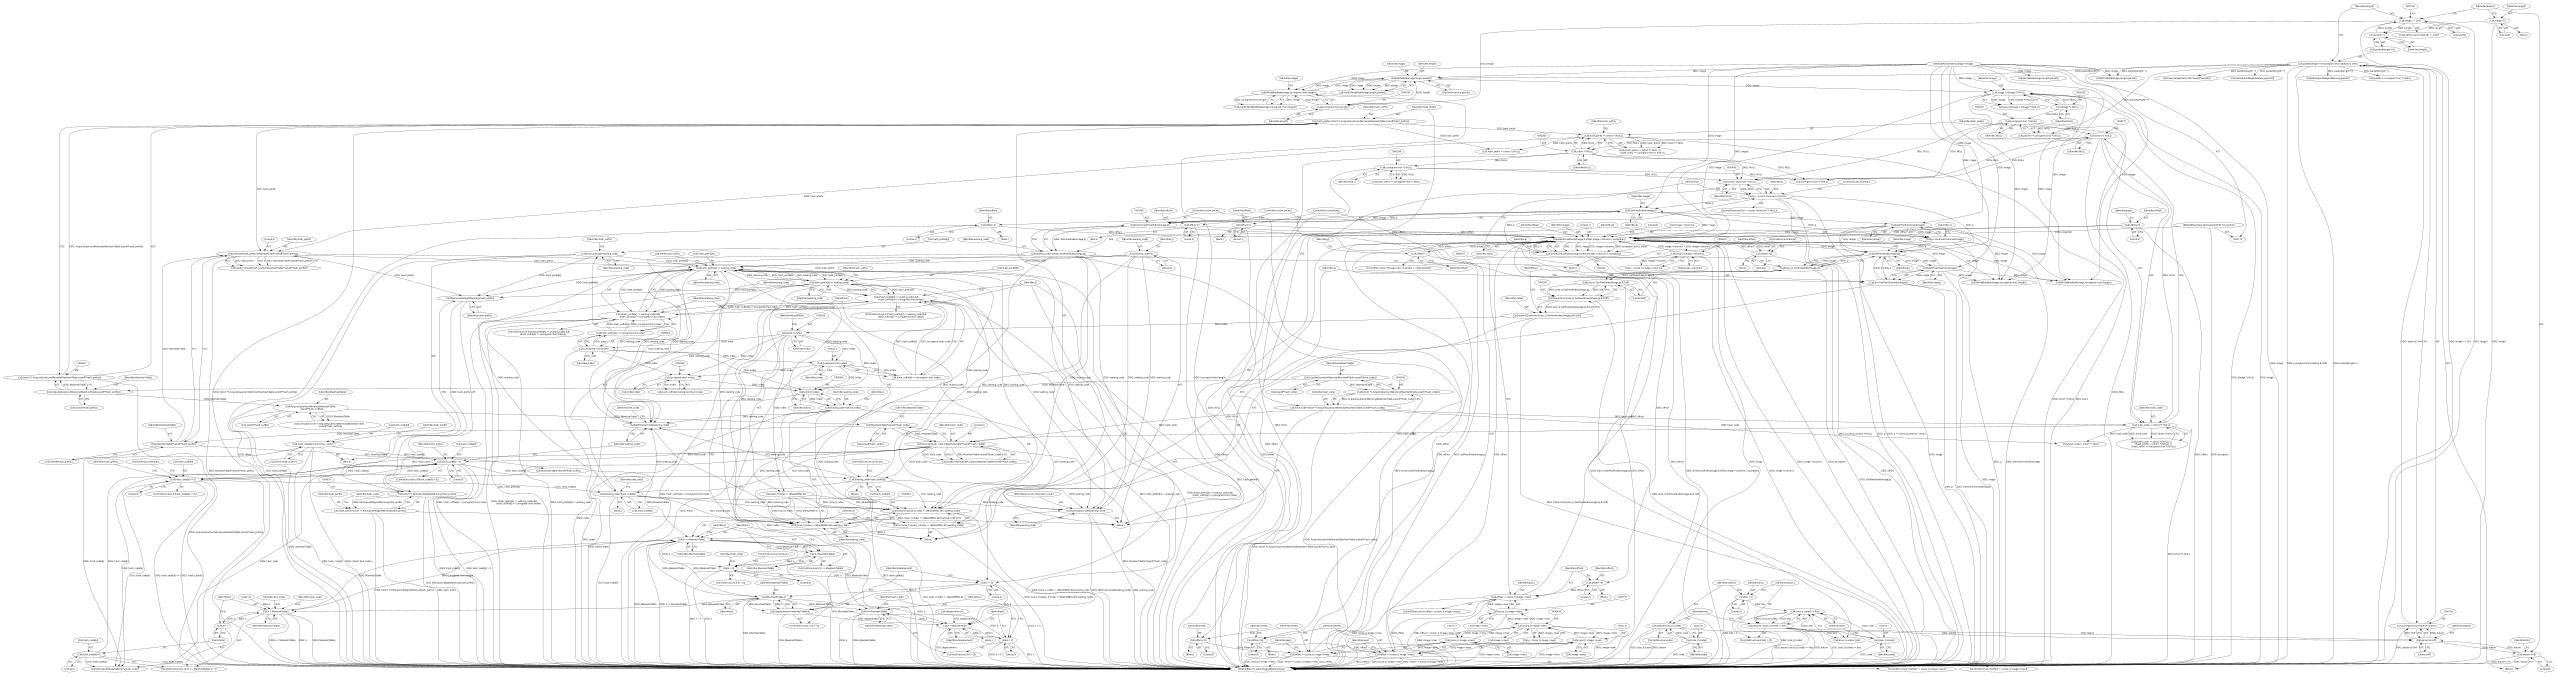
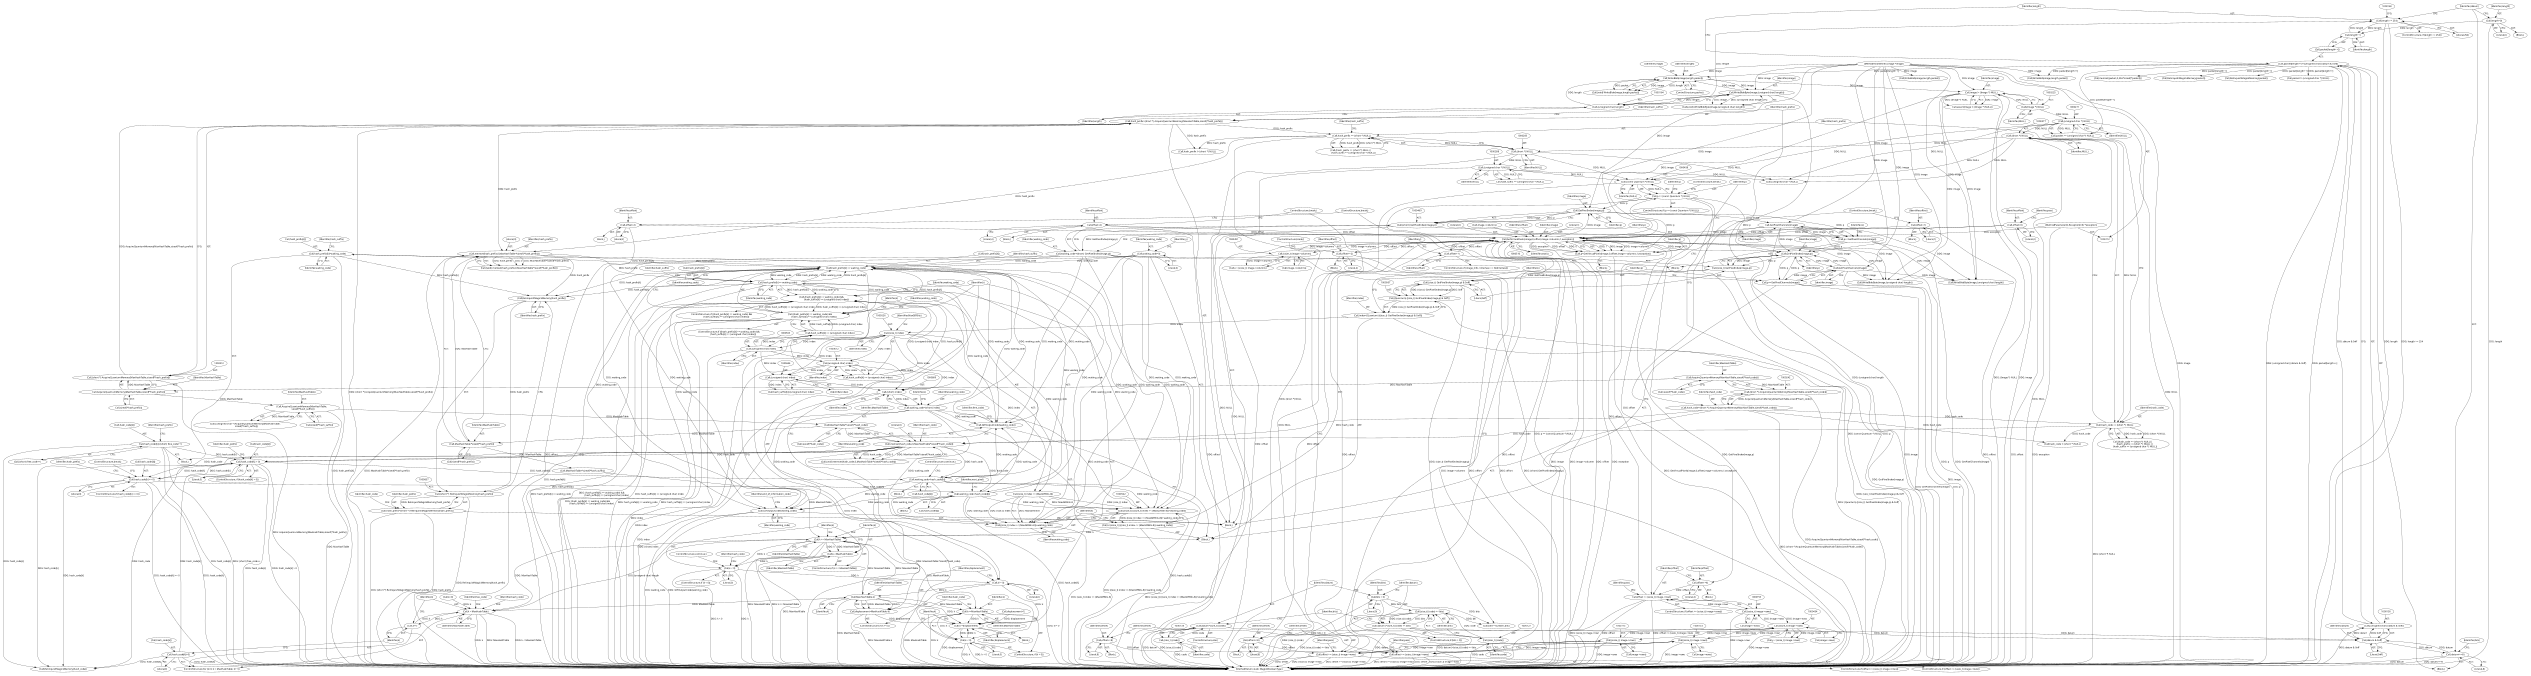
(1811, 631) -> (1438, 607)
